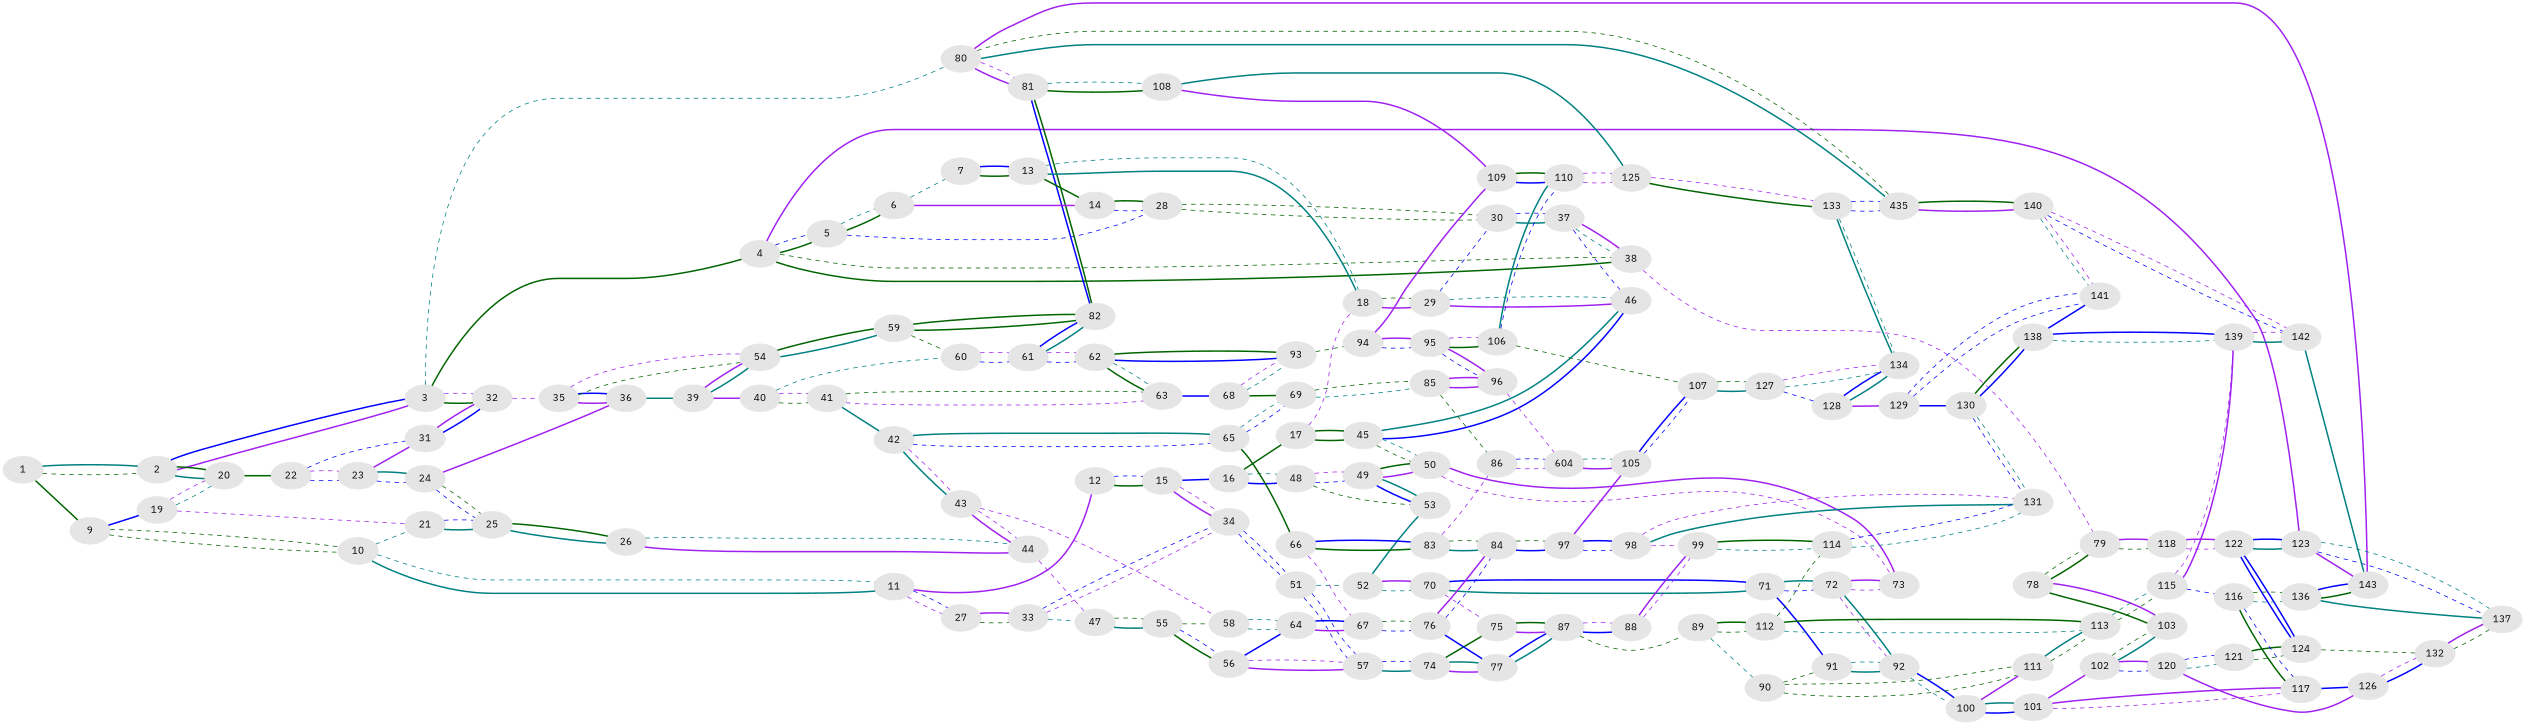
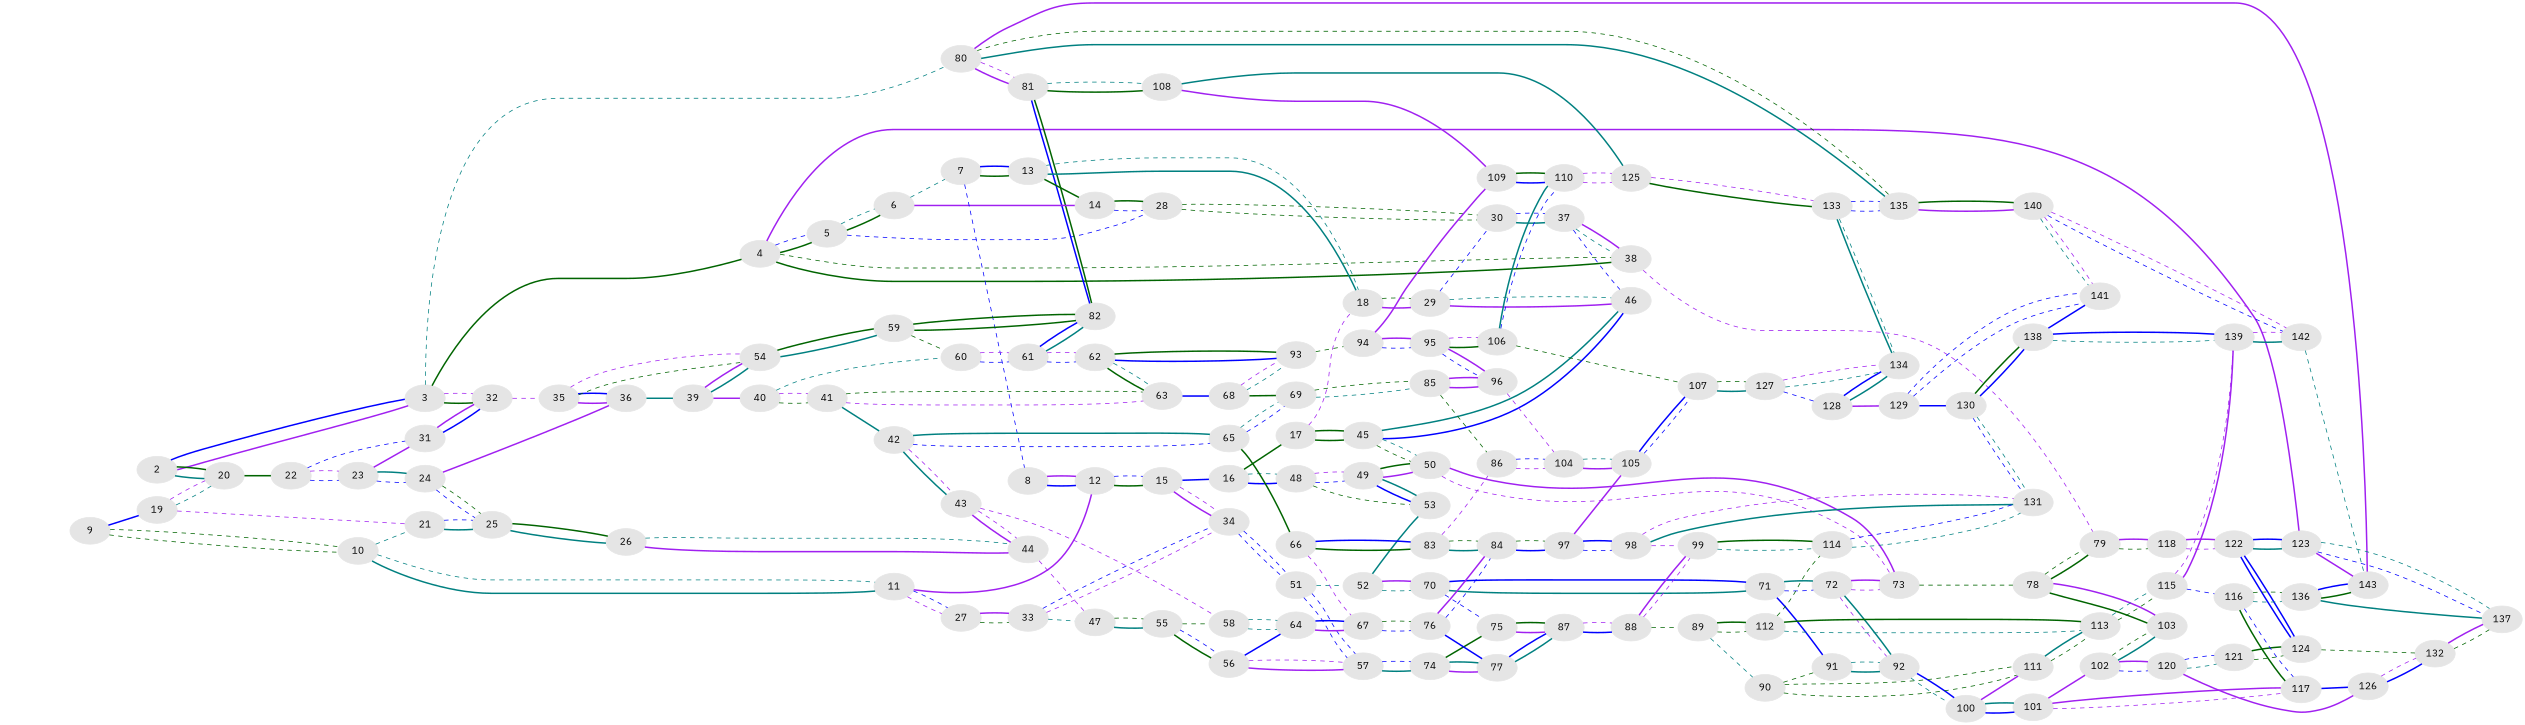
(1899, 206) -> (1899, 206)
(2335, 461) -> (2335, 461)
(1564, 464) -> (1564, 464)
(23, 470) -> none
none -> (1028, 481)
none -> (1966, 585)
(1464, 607) -> (1464, 607)
(1631, 650) -> (1665, 628)
